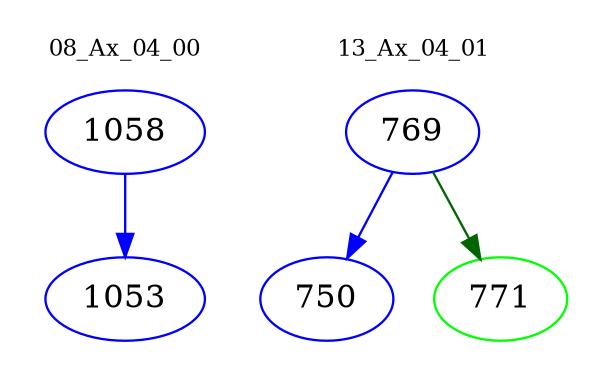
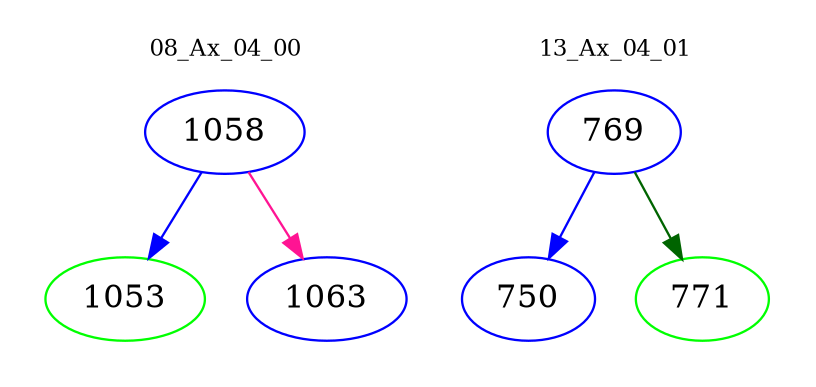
(125, 299) -> (125, 299)
none -> (327, 299)
